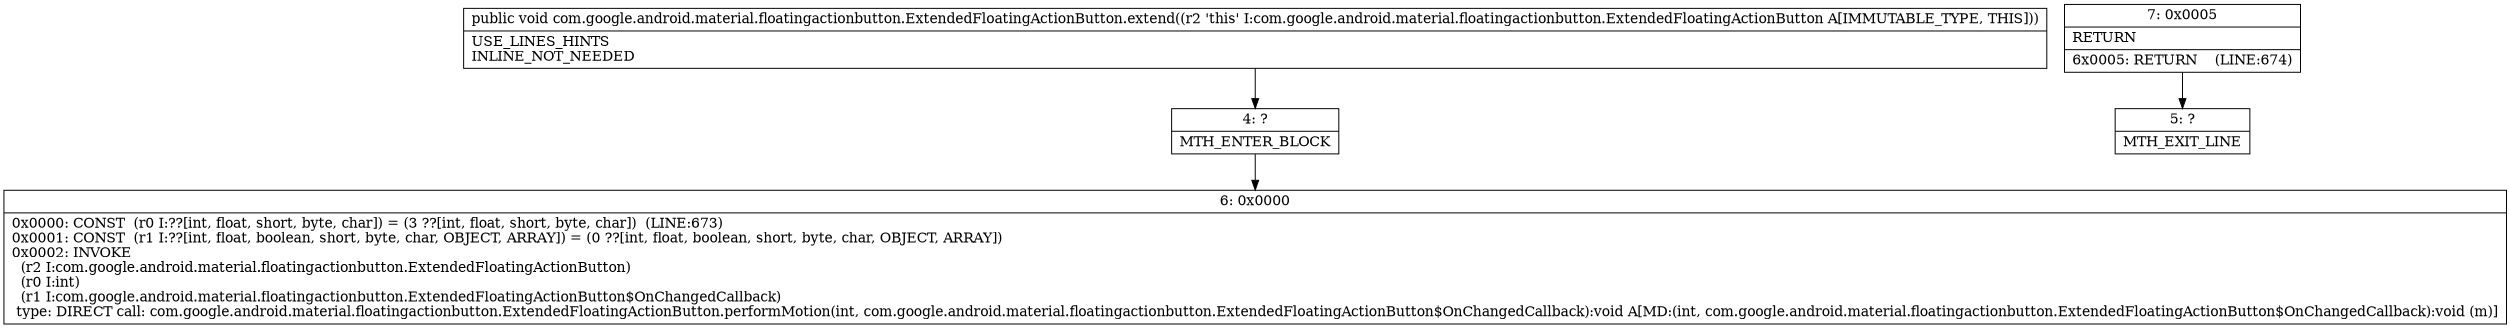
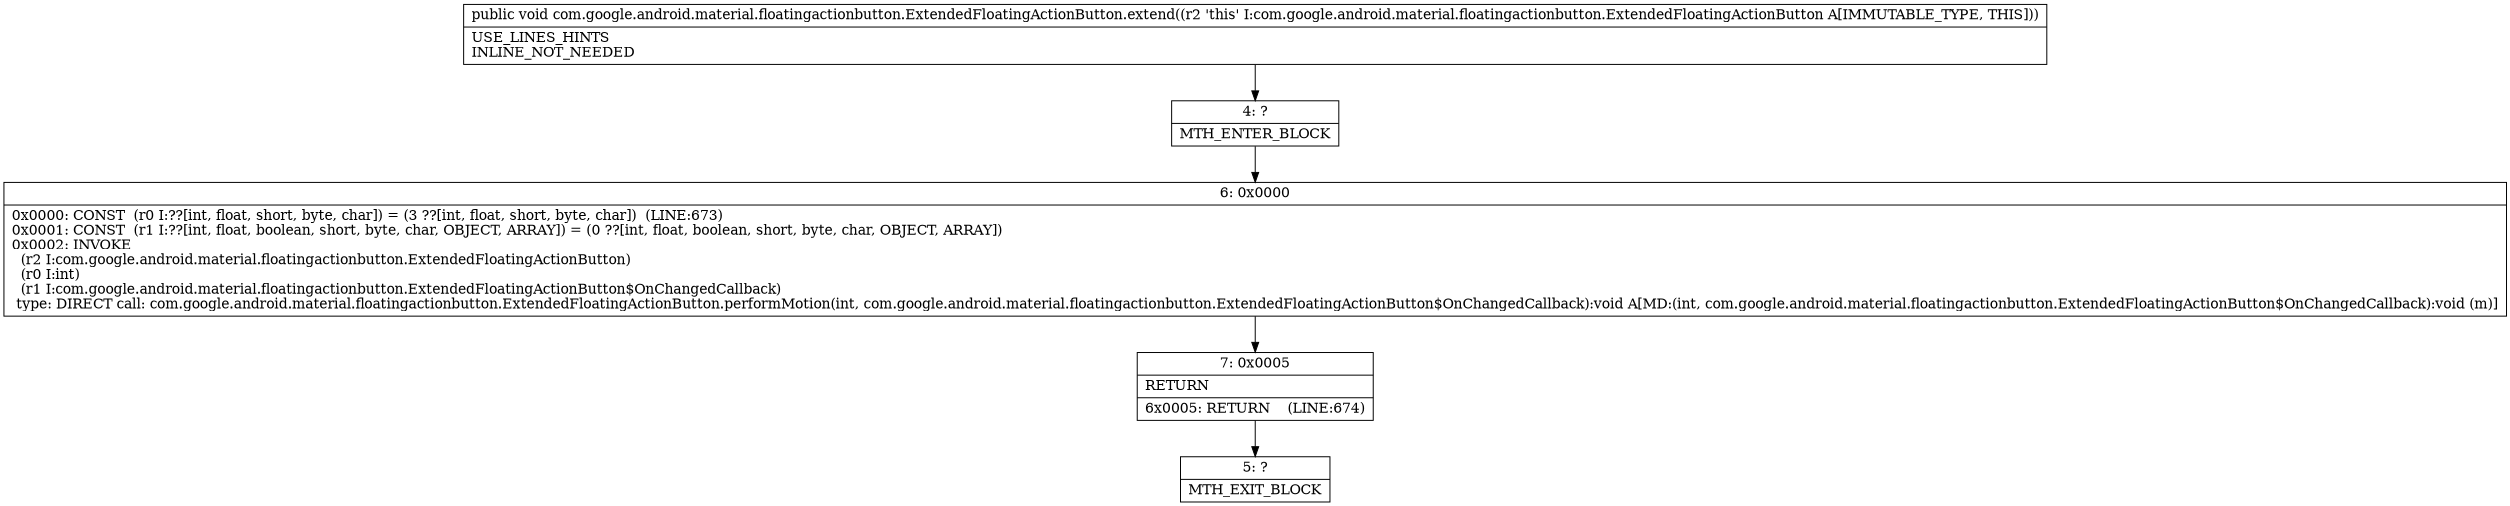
(2183, 142) -> (1255, 490)
none -> (1255, 329)
